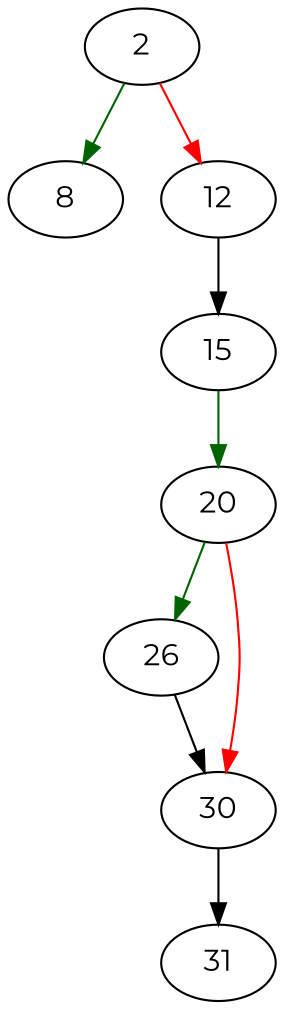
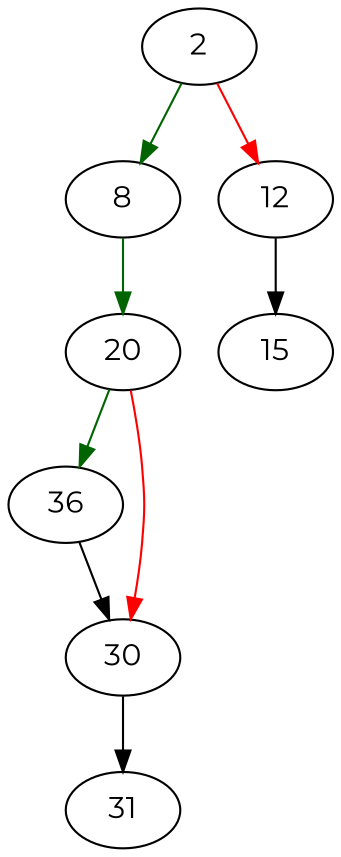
(218, 418) -> (123, 265)
(161, 657) -> (66, 505)
